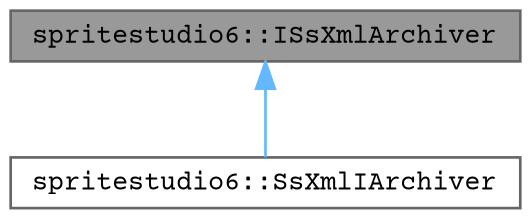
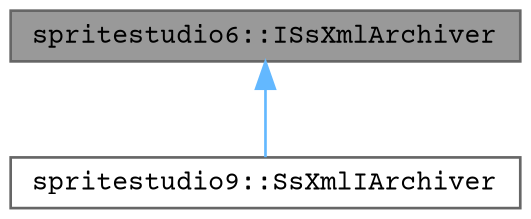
(265, 183) -> (265, 183)
